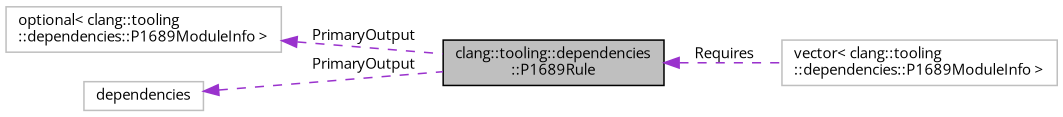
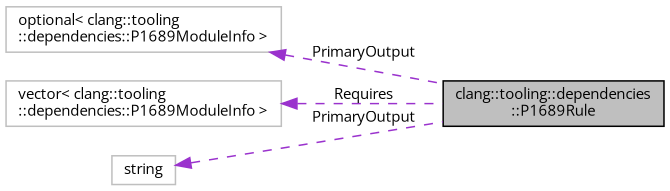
(730, 63) -> (370, 104)
(144, 96) -> (144, 170)
